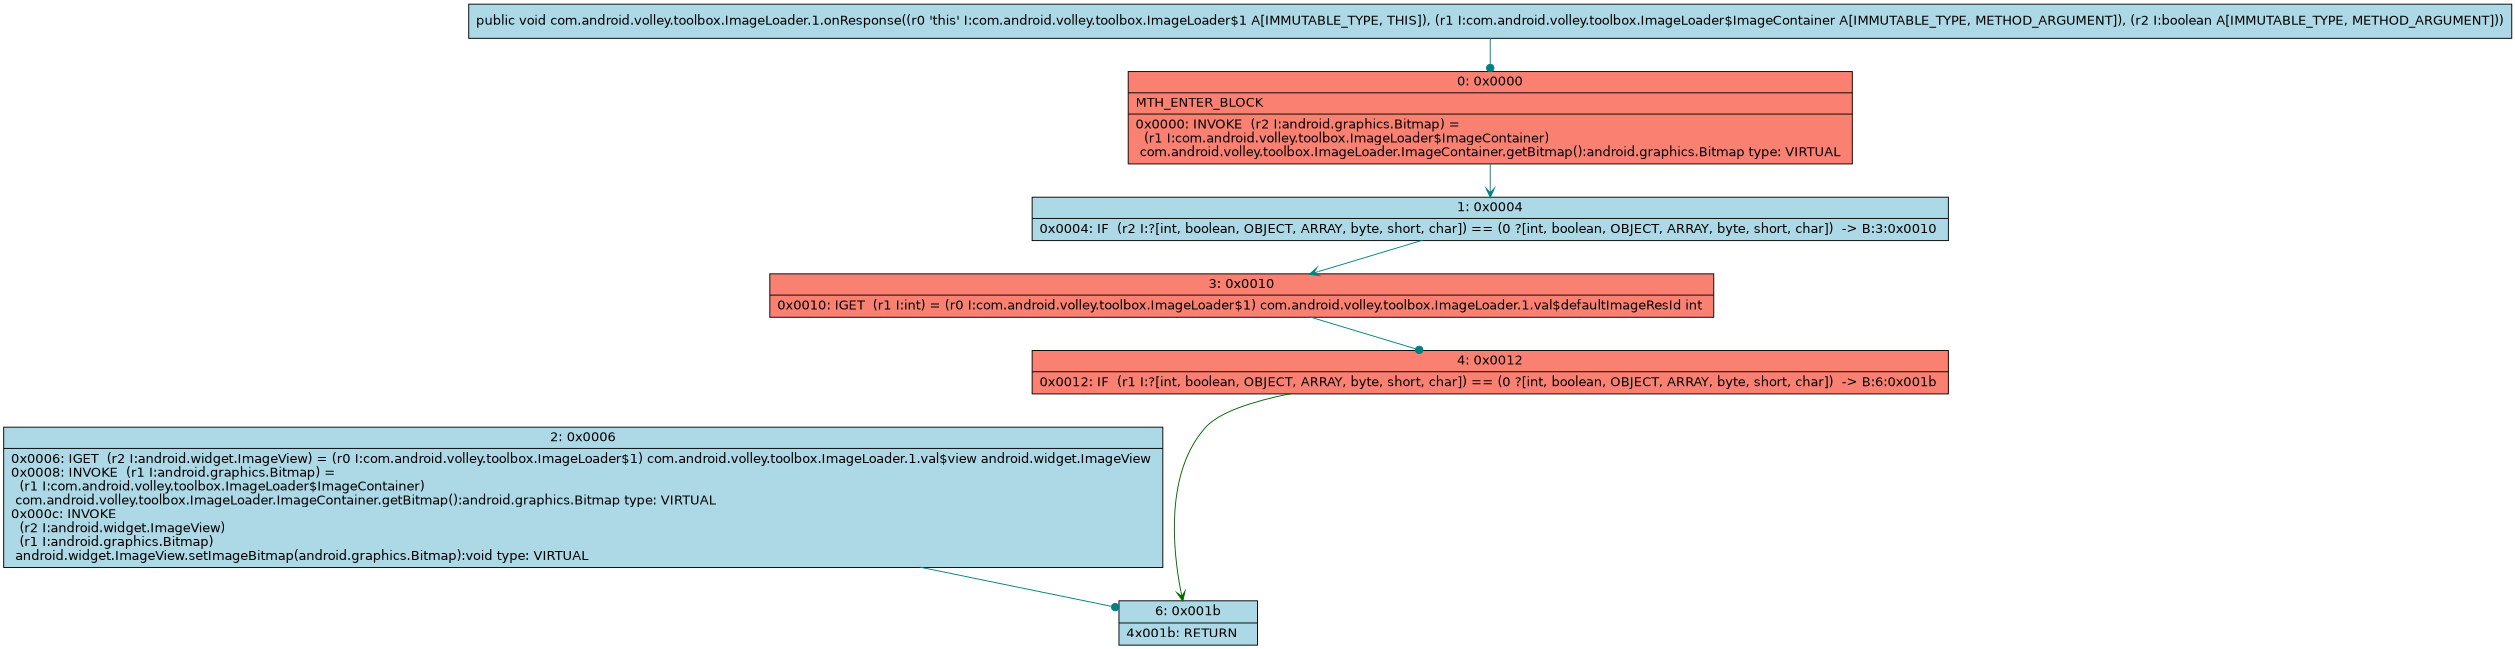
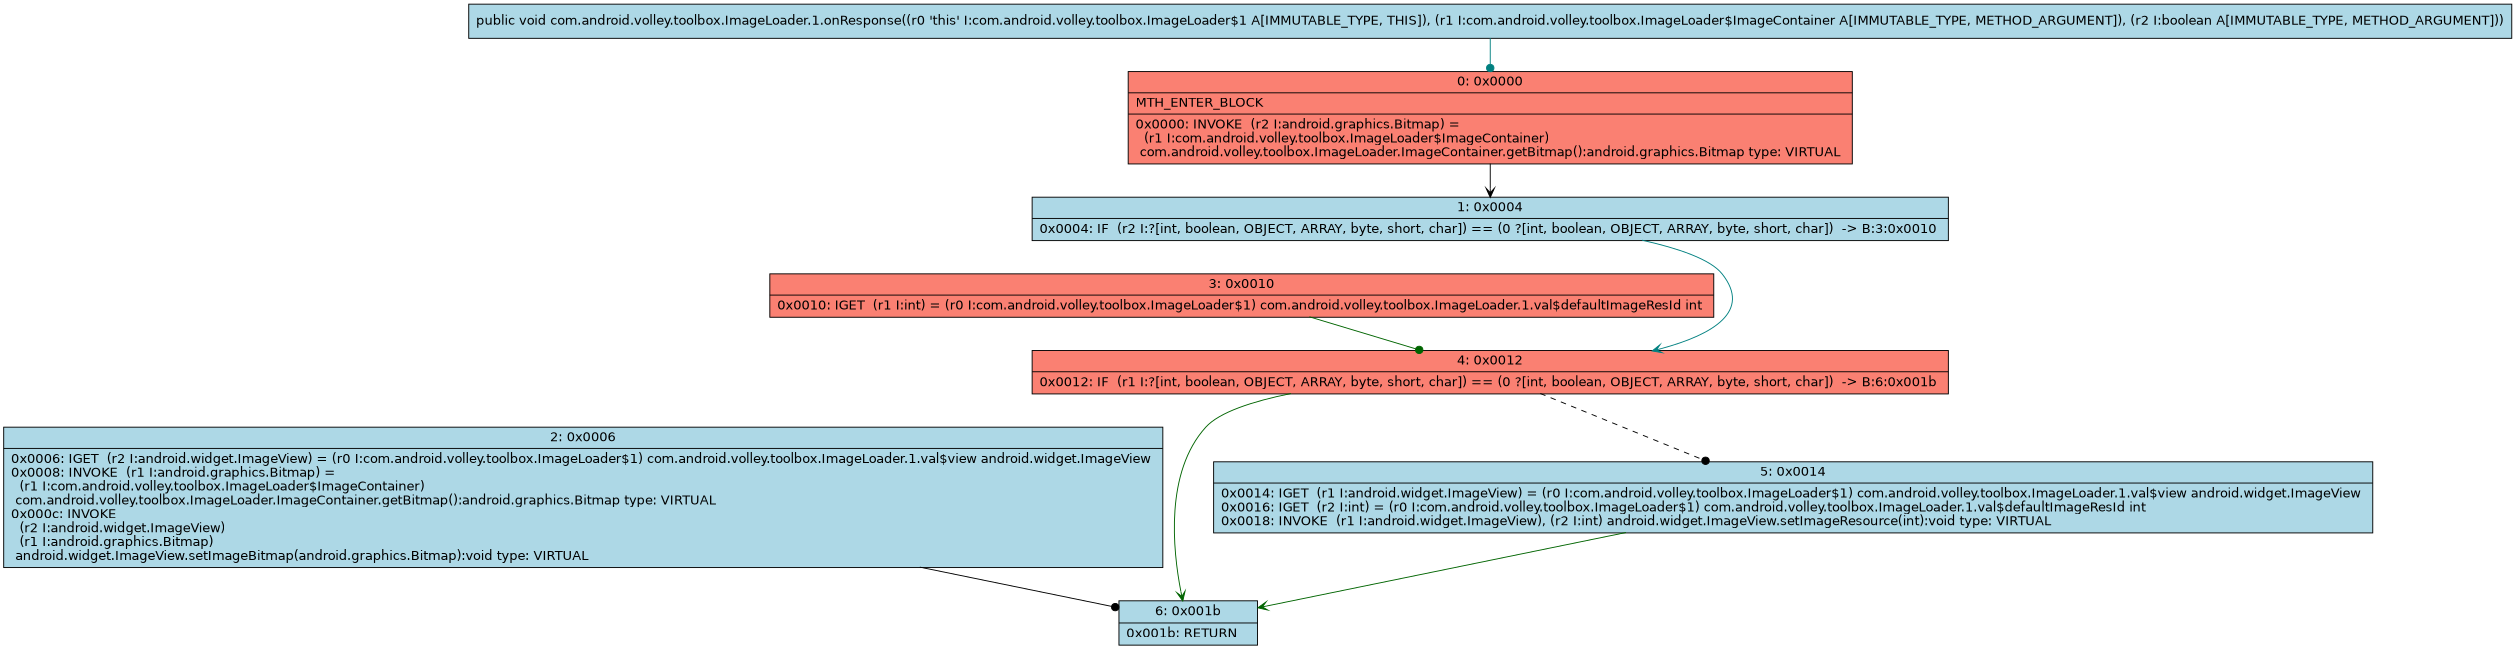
(1490, 176) -> (1490, 176)
(1371, 256) -> (1730, 287)
(1363, 333) -> (1363, 333)
none -> (1793, 497)
(1016, 587) -> (1016, 587)
(1188, 634) -> (1188, 634)
